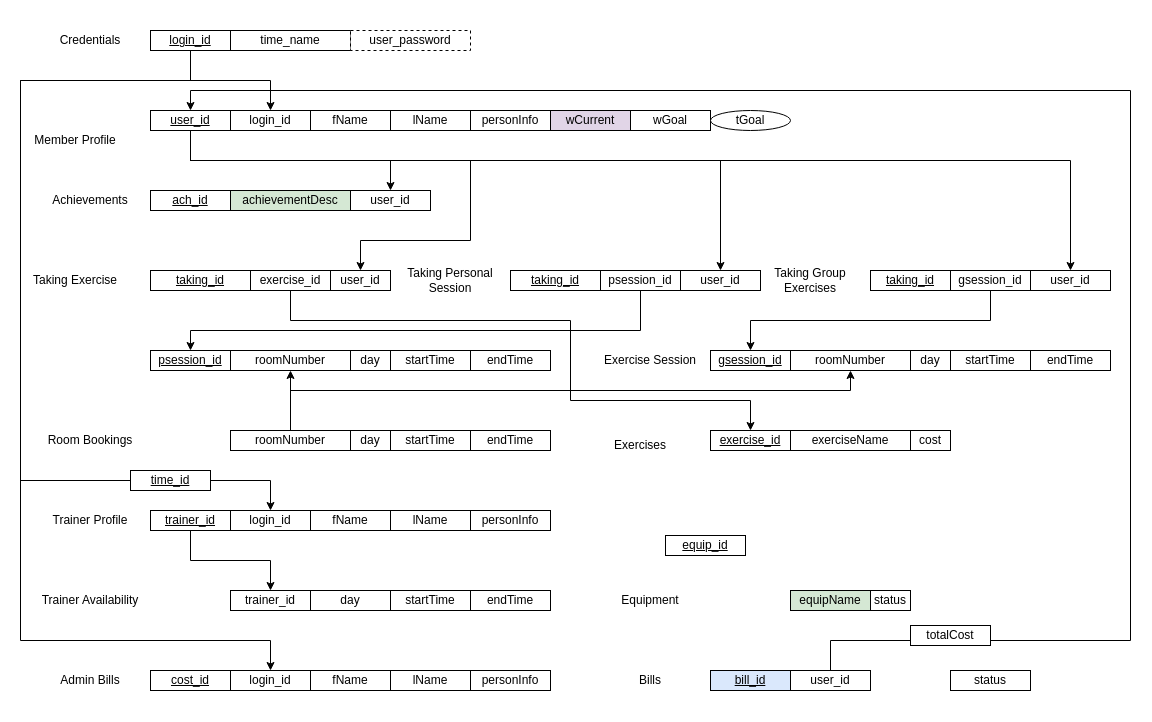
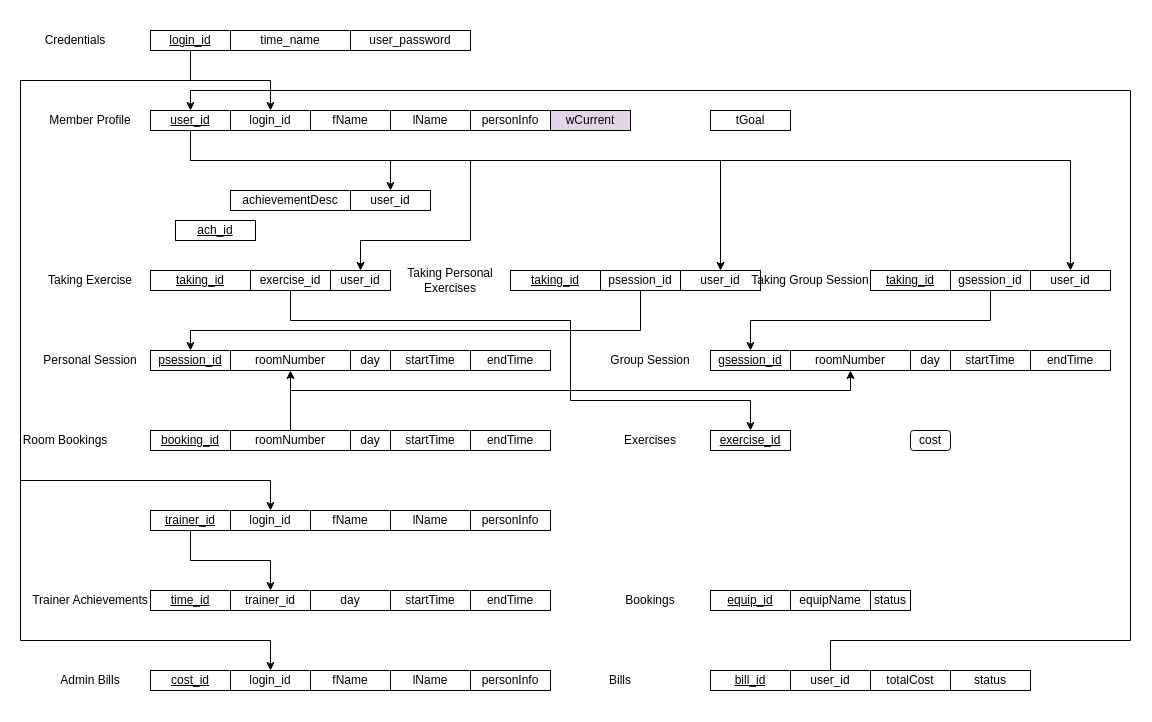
(91, 41) -> (76, 41)
(411, 41) -> (411, 41)
(671, 121) -> none
(751, 121) -> (751, 121)
(76, 141) -> (91, 121)
(91, 201) -> none
(191, 201) -> (216, 231)
(291, 201) -> (291, 201)
(76, 281) -> (91, 281)
(451, 281) -> (451, 281)
(811, 281) -> (811, 281)
none -> (91, 361)
(651, 361) -> (651, 361)
(91, 441) -> (66, 441)
none -> (191, 441)
(851, 441) -> none
(931, 441) -> (931, 441)
(641, 446) -> (651, 441)
(171, 481) -> (191, 601)
(91, 521) -> none
(706, 546) -> (751, 601)
(91, 601) -> (91, 601)
(651, 601) -> (651, 601)
(831, 601) -> (831, 601)
(951, 636) -> (911, 681)
(651, 681) -> (621, 681)
(751, 681) -> (751, 681)
